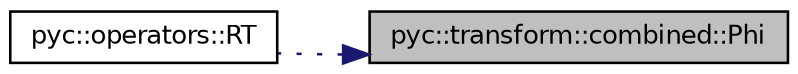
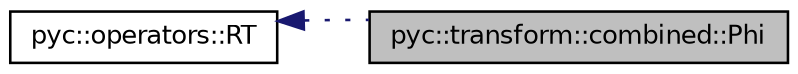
(310, 54) -> (336, 20)
